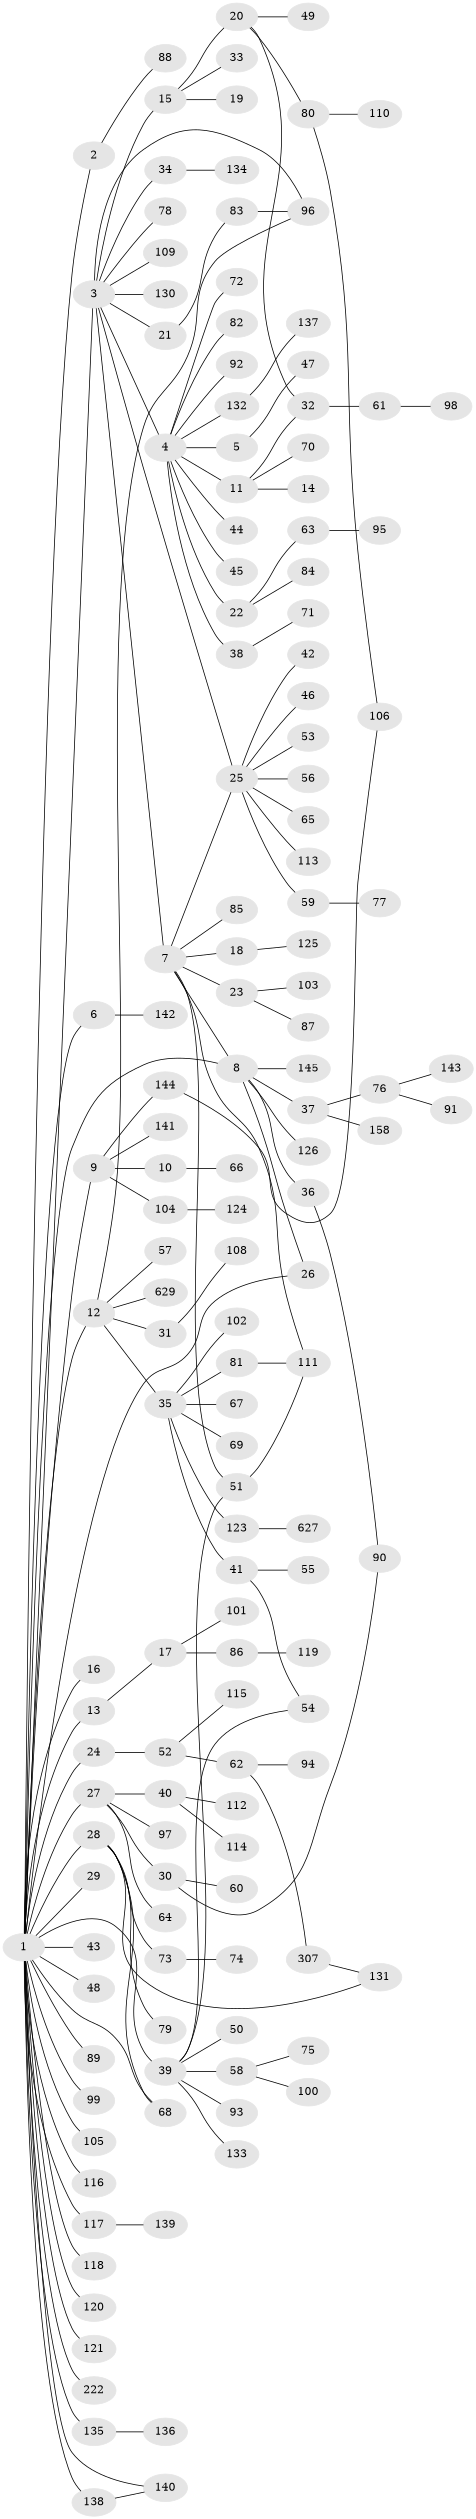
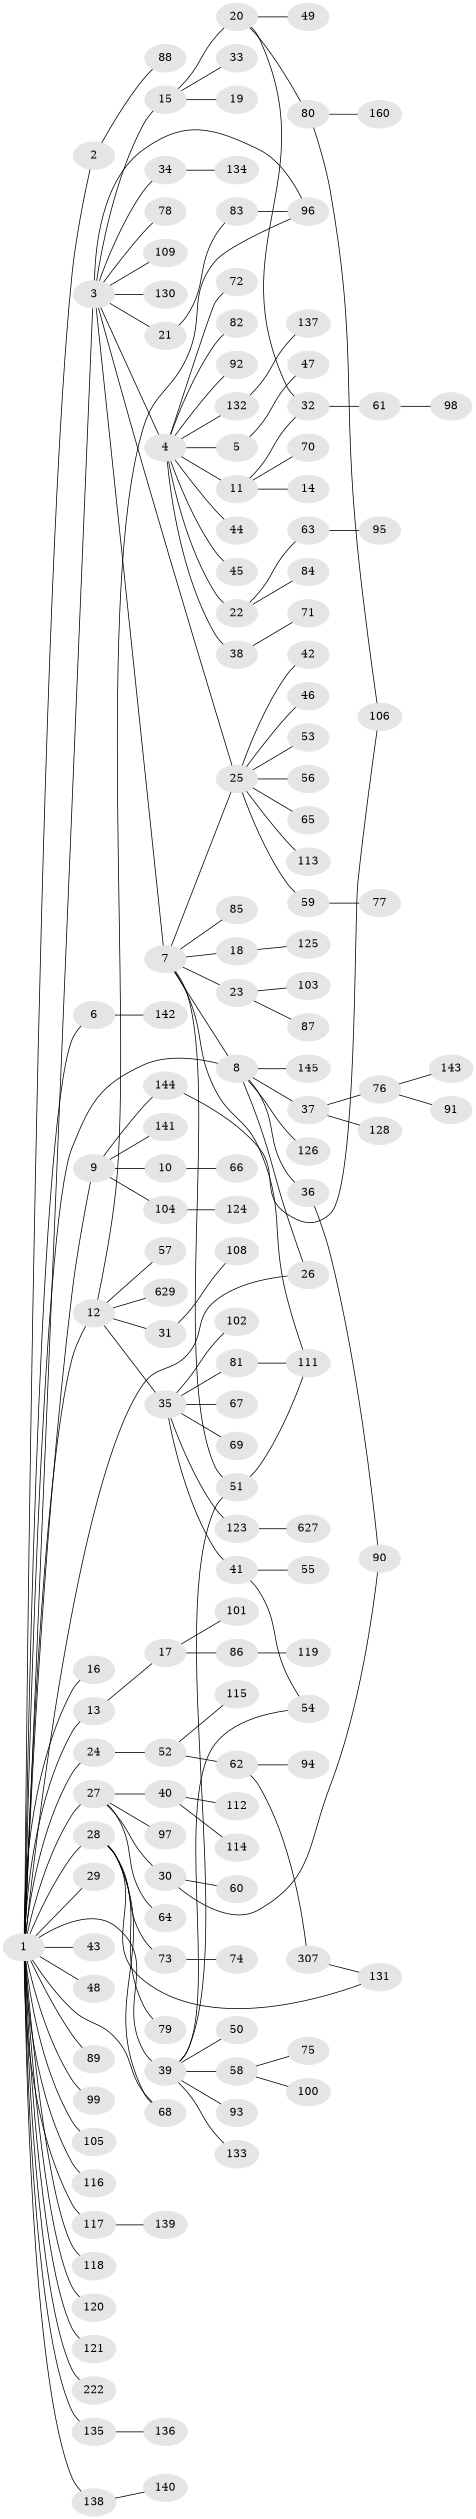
(380, 114) -> (380, 114)
(380, 1131) -> (380, 1131)
(40, 2249) -> none
